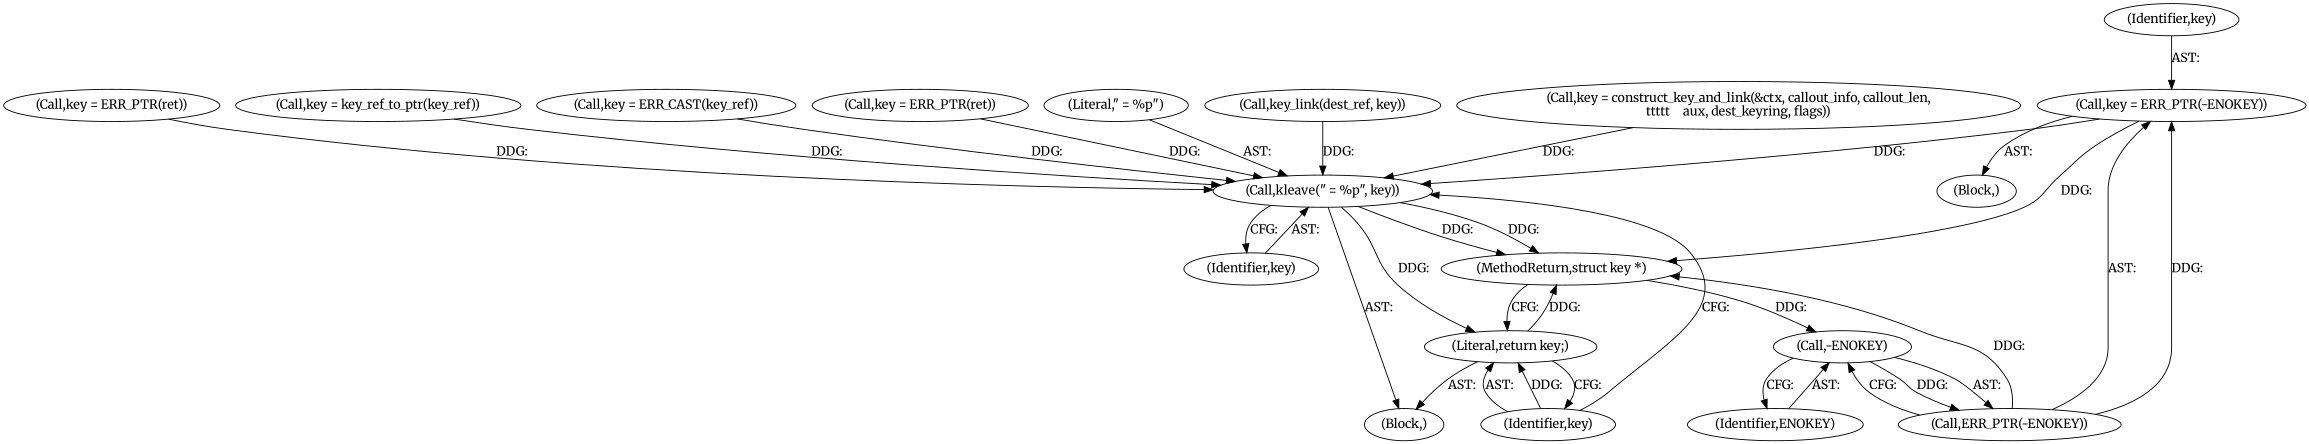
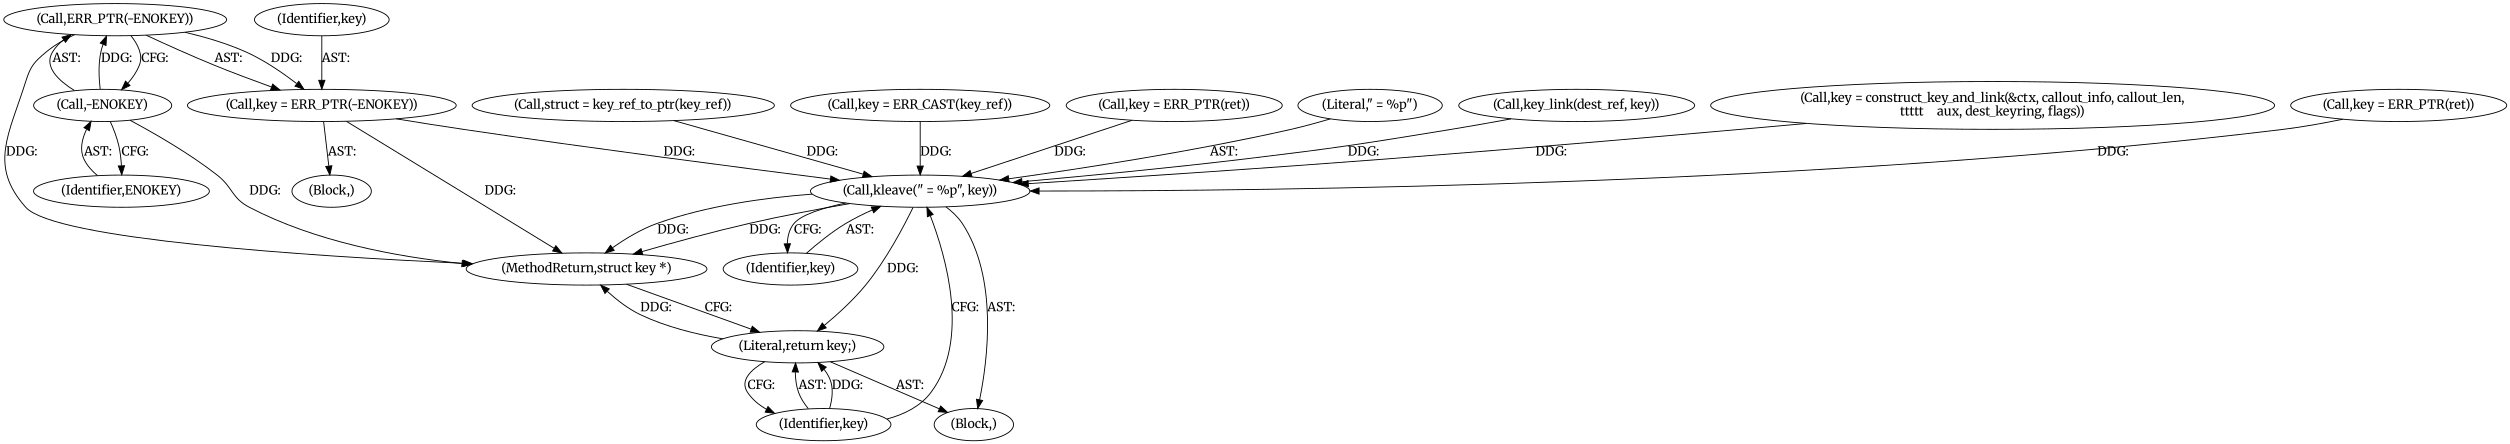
(378, 105) -> (623, 105)
(1729, 298) -> (282, 222)
